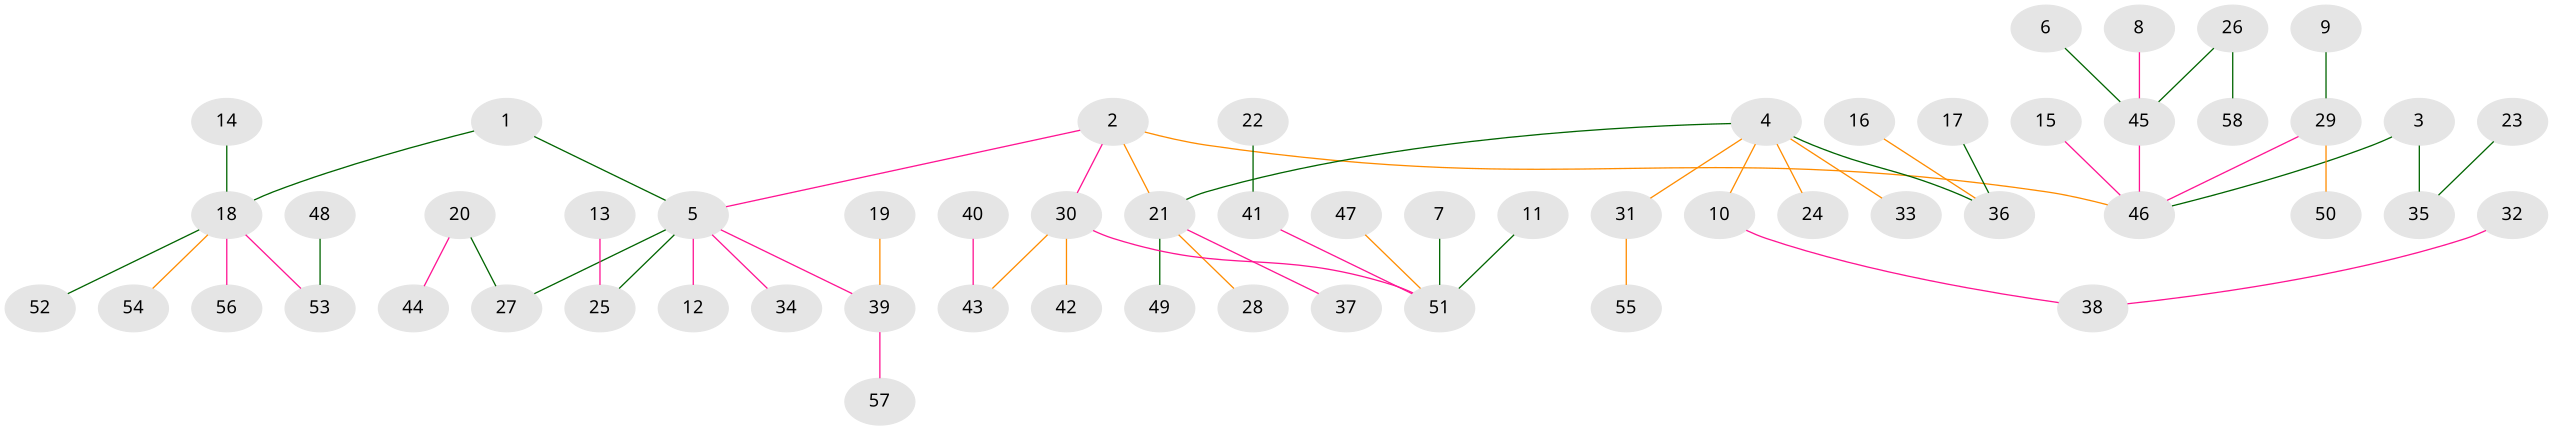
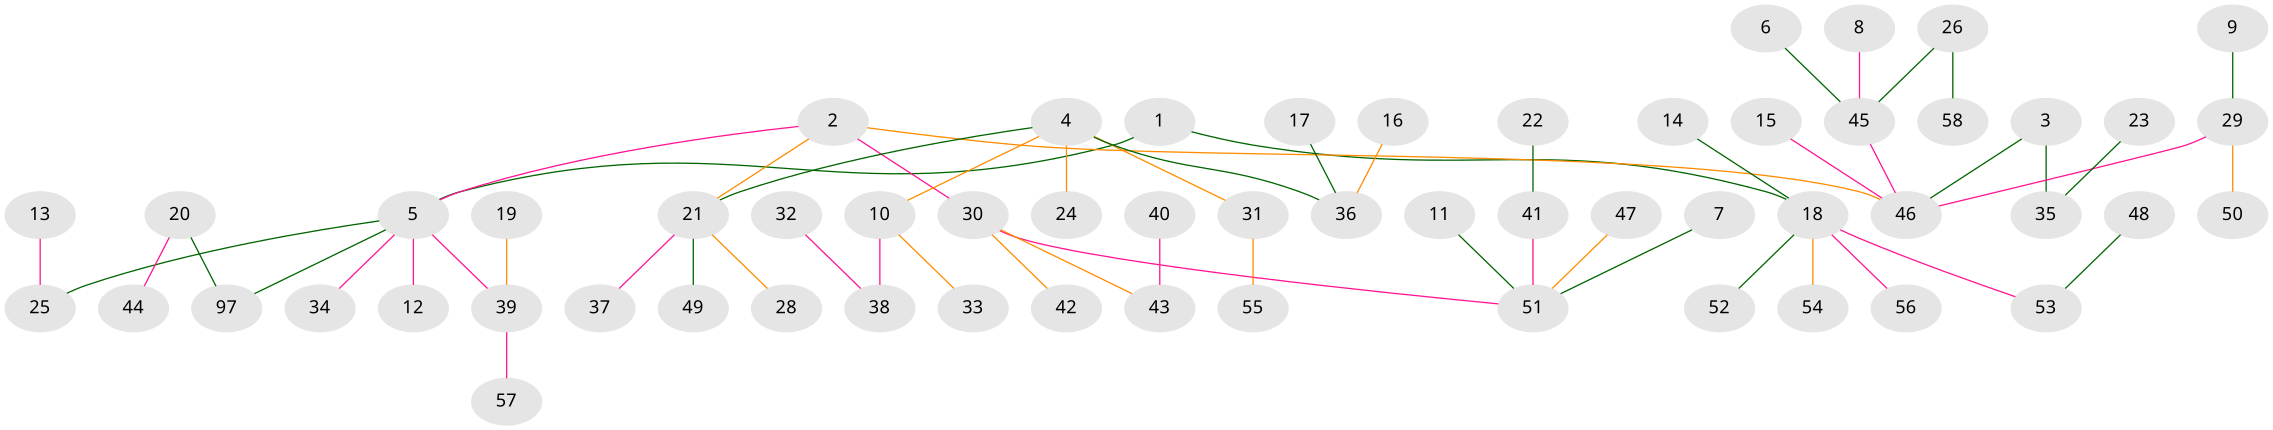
(1827, 163) -> (926, 262)
(507, 308) -> (227, 308)
